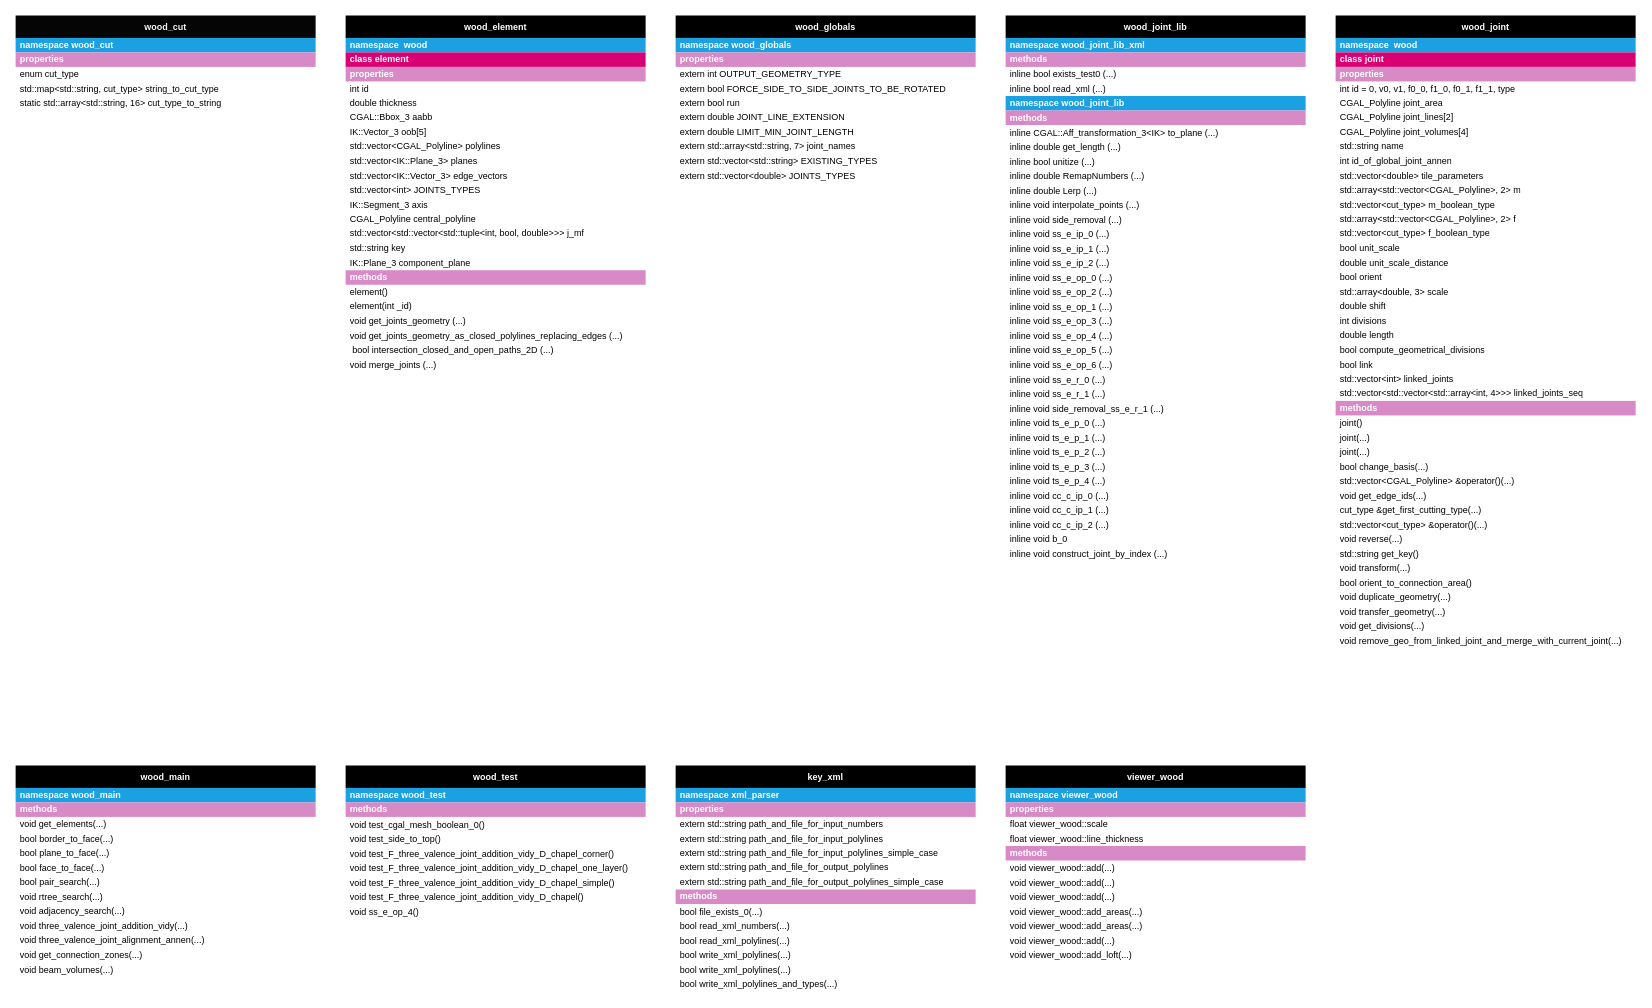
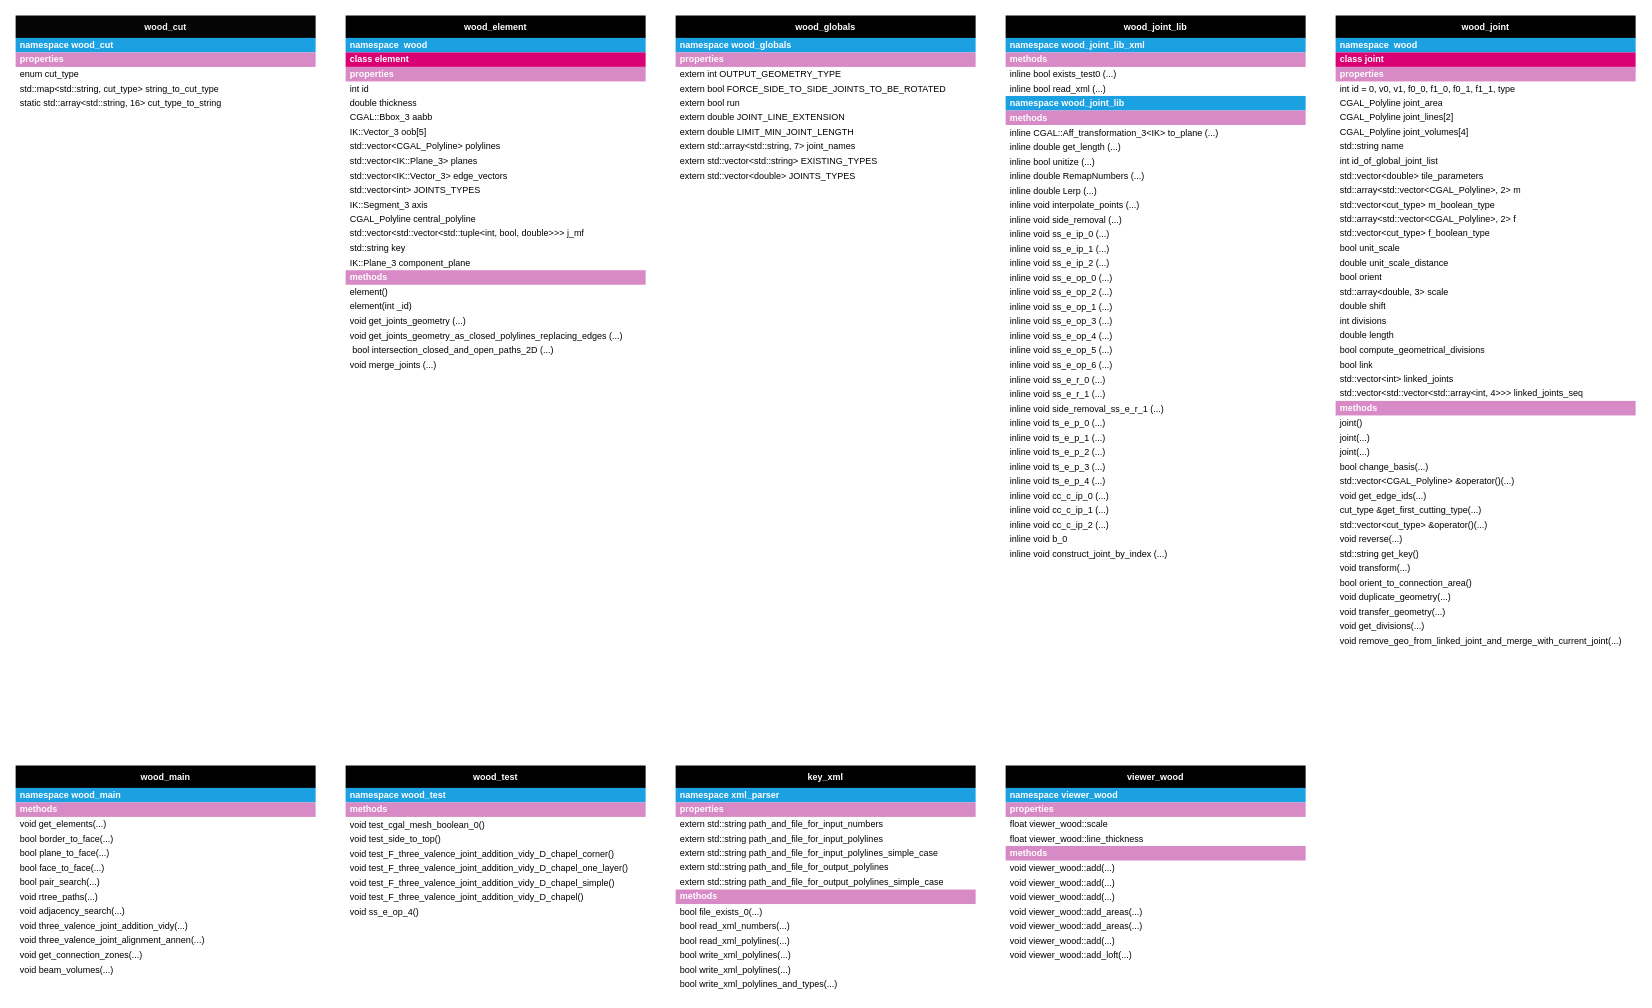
(1403, 162) -> (1399, 162)
(69, 897) -> (67, 897)
